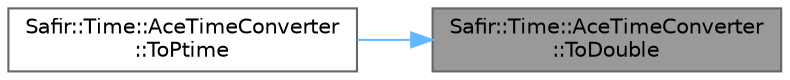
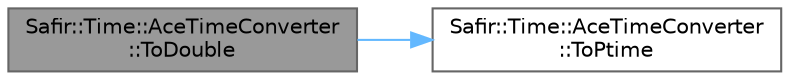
(384, 40) -> (384, 40)
